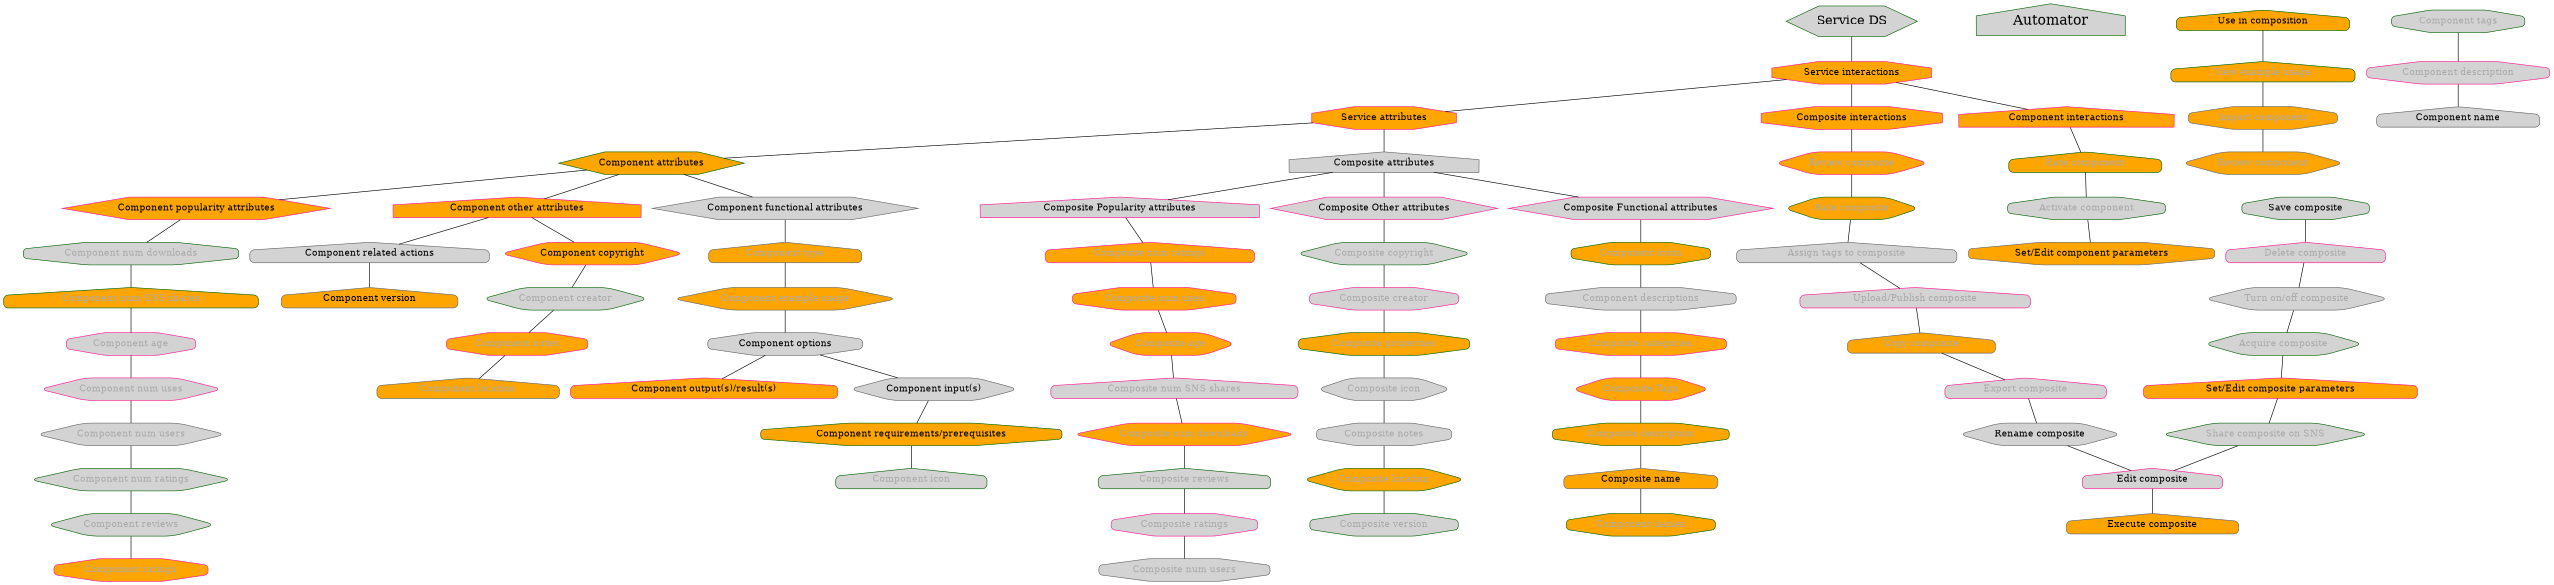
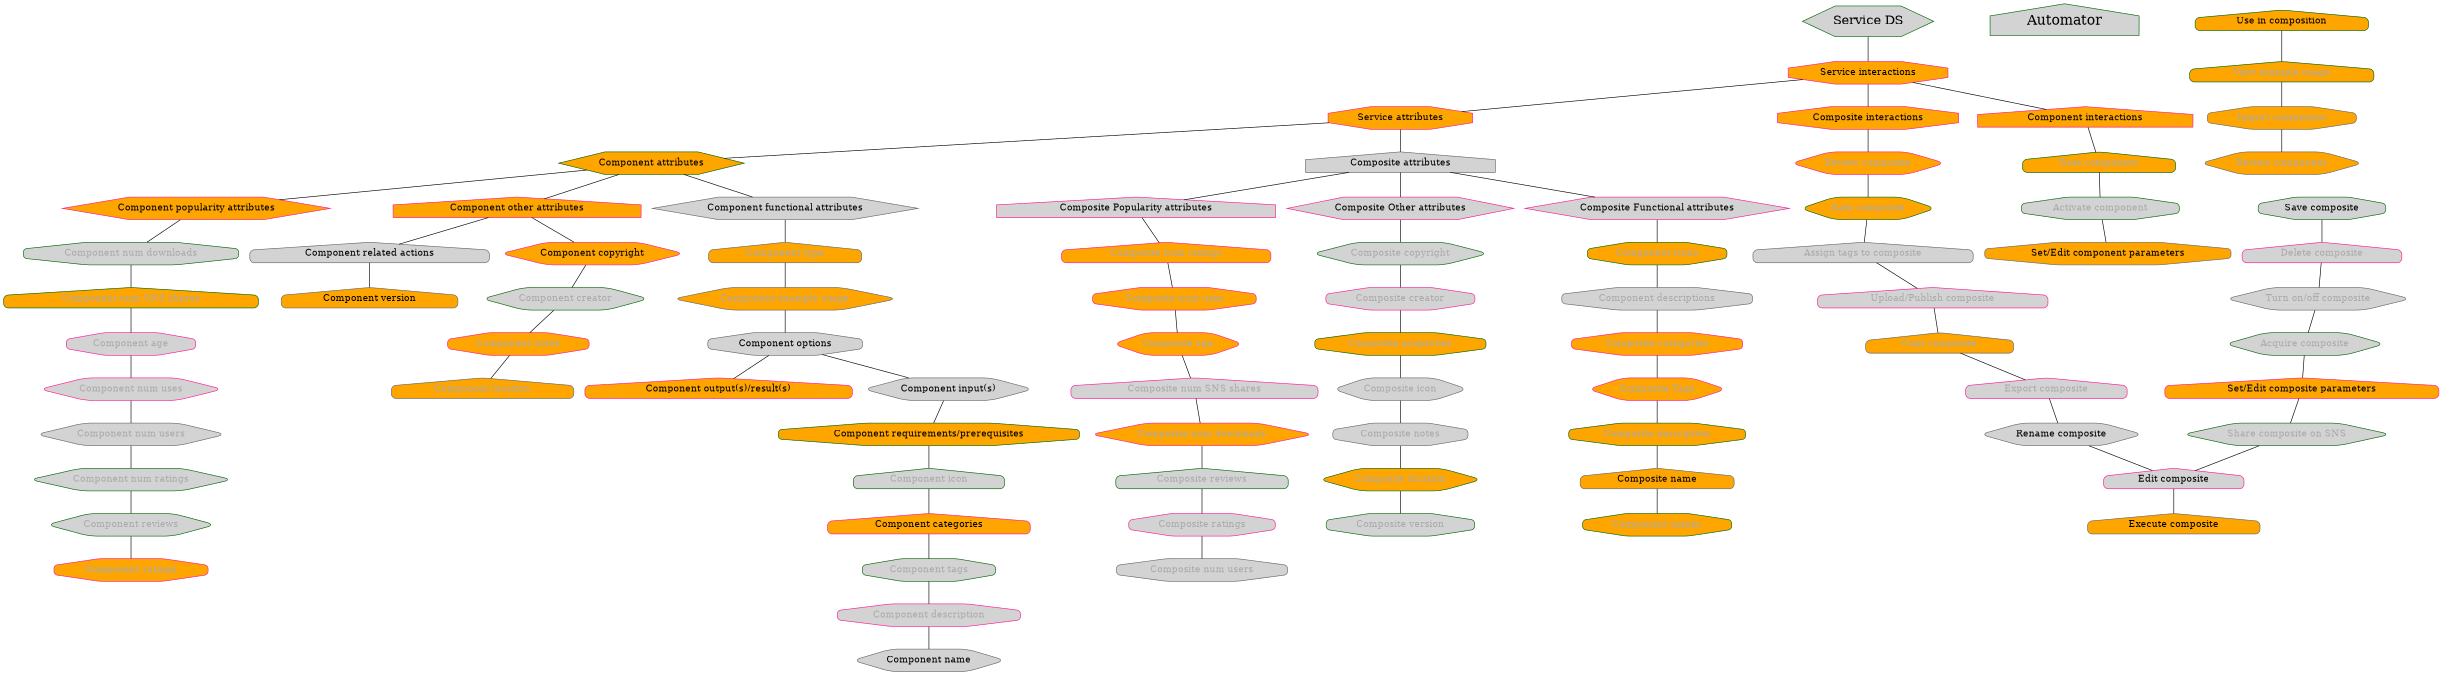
(2458, 118) -> (929, 660)
none -> (929, 525)
